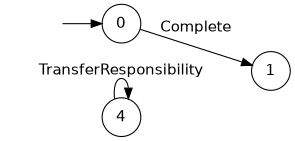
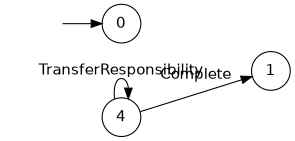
(191, 46) -> (191, 96)
